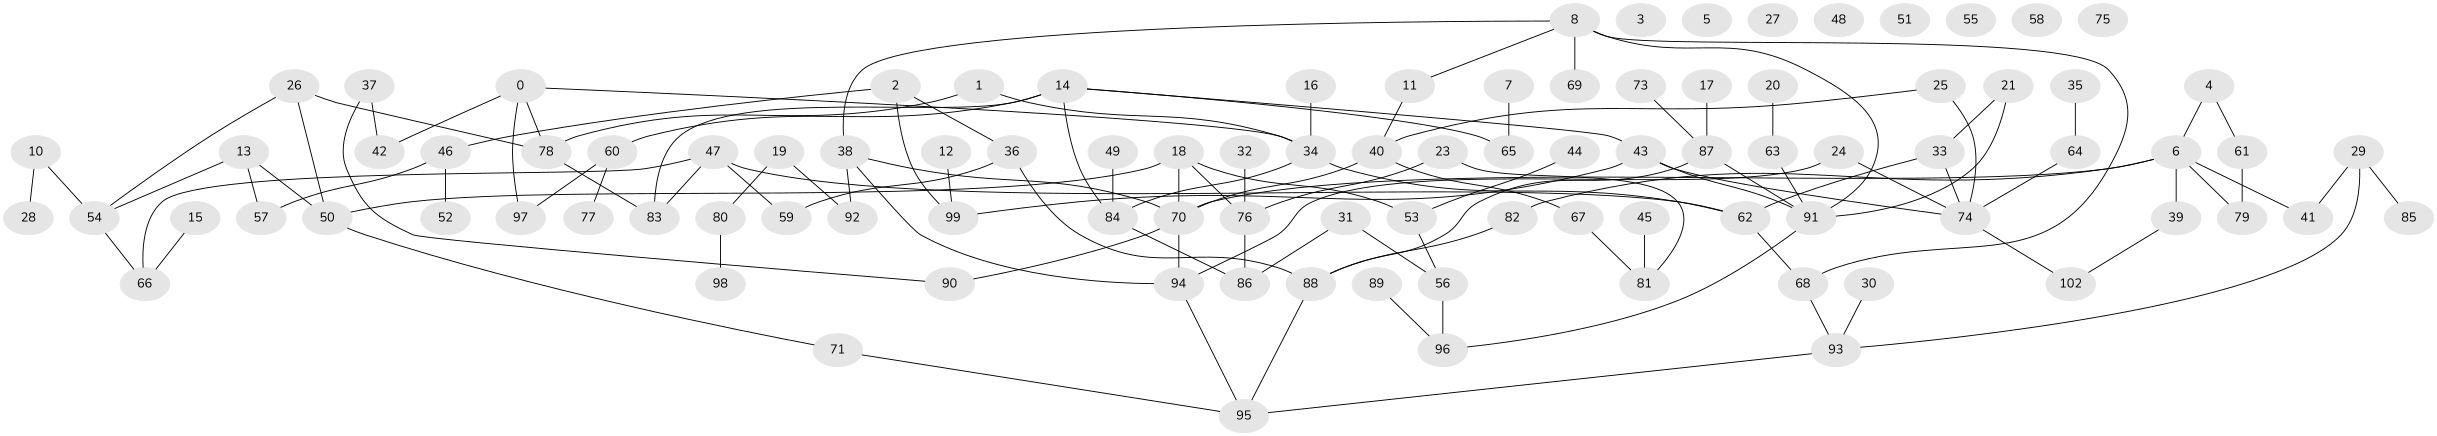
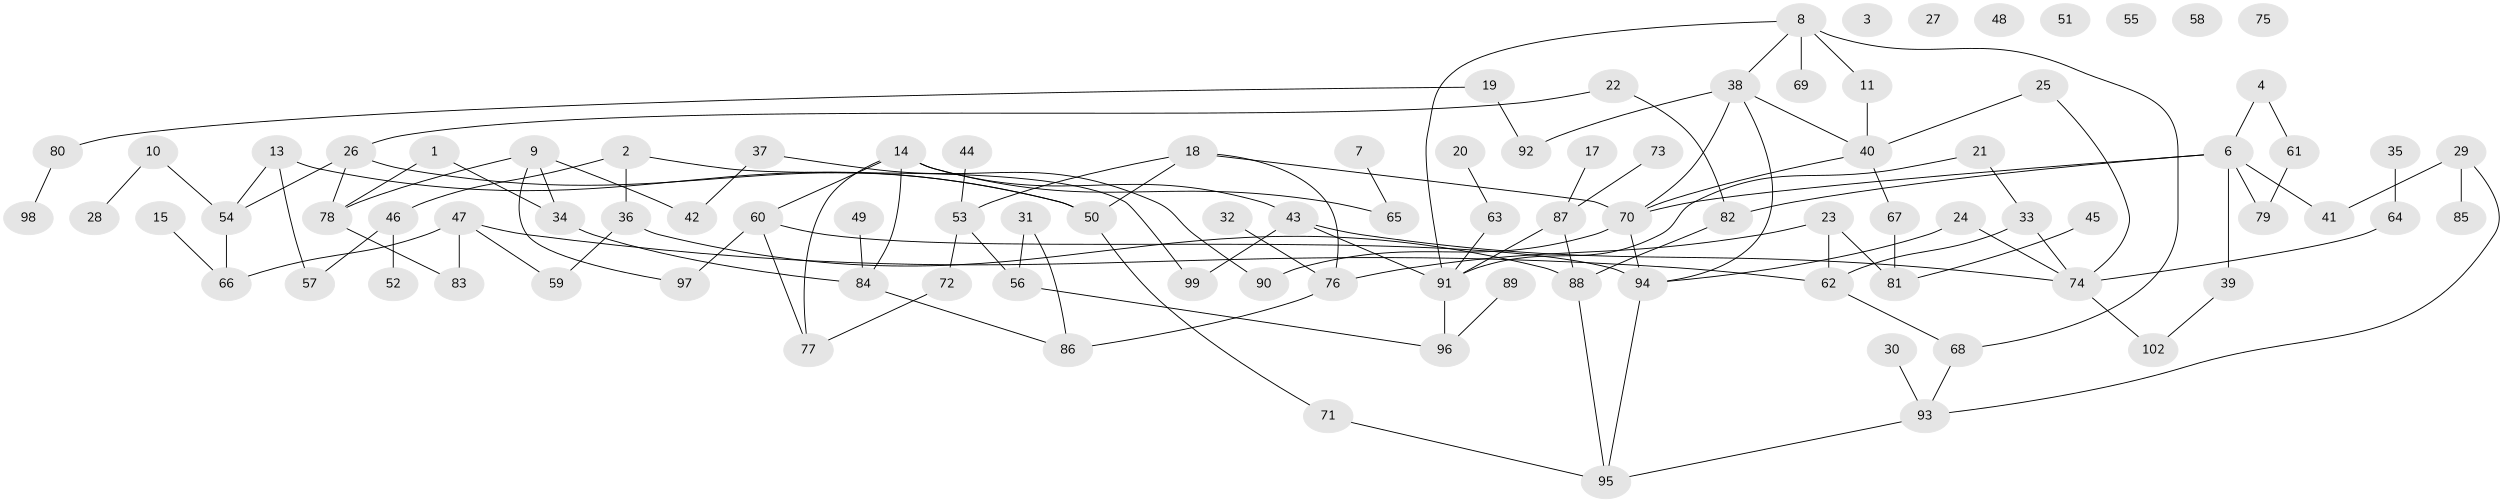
(1707, 20) -> none
(521, 86) -> (534, 152)
(1311, 86) -> none
none -> (1613, 86)
(823, 108) -> (816, 223)
none -> (1801, 119)
(946, 152) -> none
(1525, 191) -> (1829, 251)
none -> (1288, 245)
none -> (947, 284)
